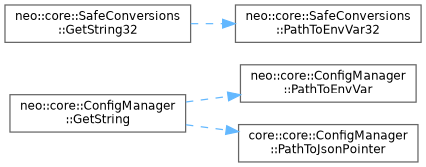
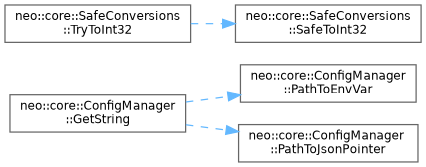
(98, 24) -> (98, 24)
(328, 24) -> (328, 24)
(328, 143) -> (328, 143)
